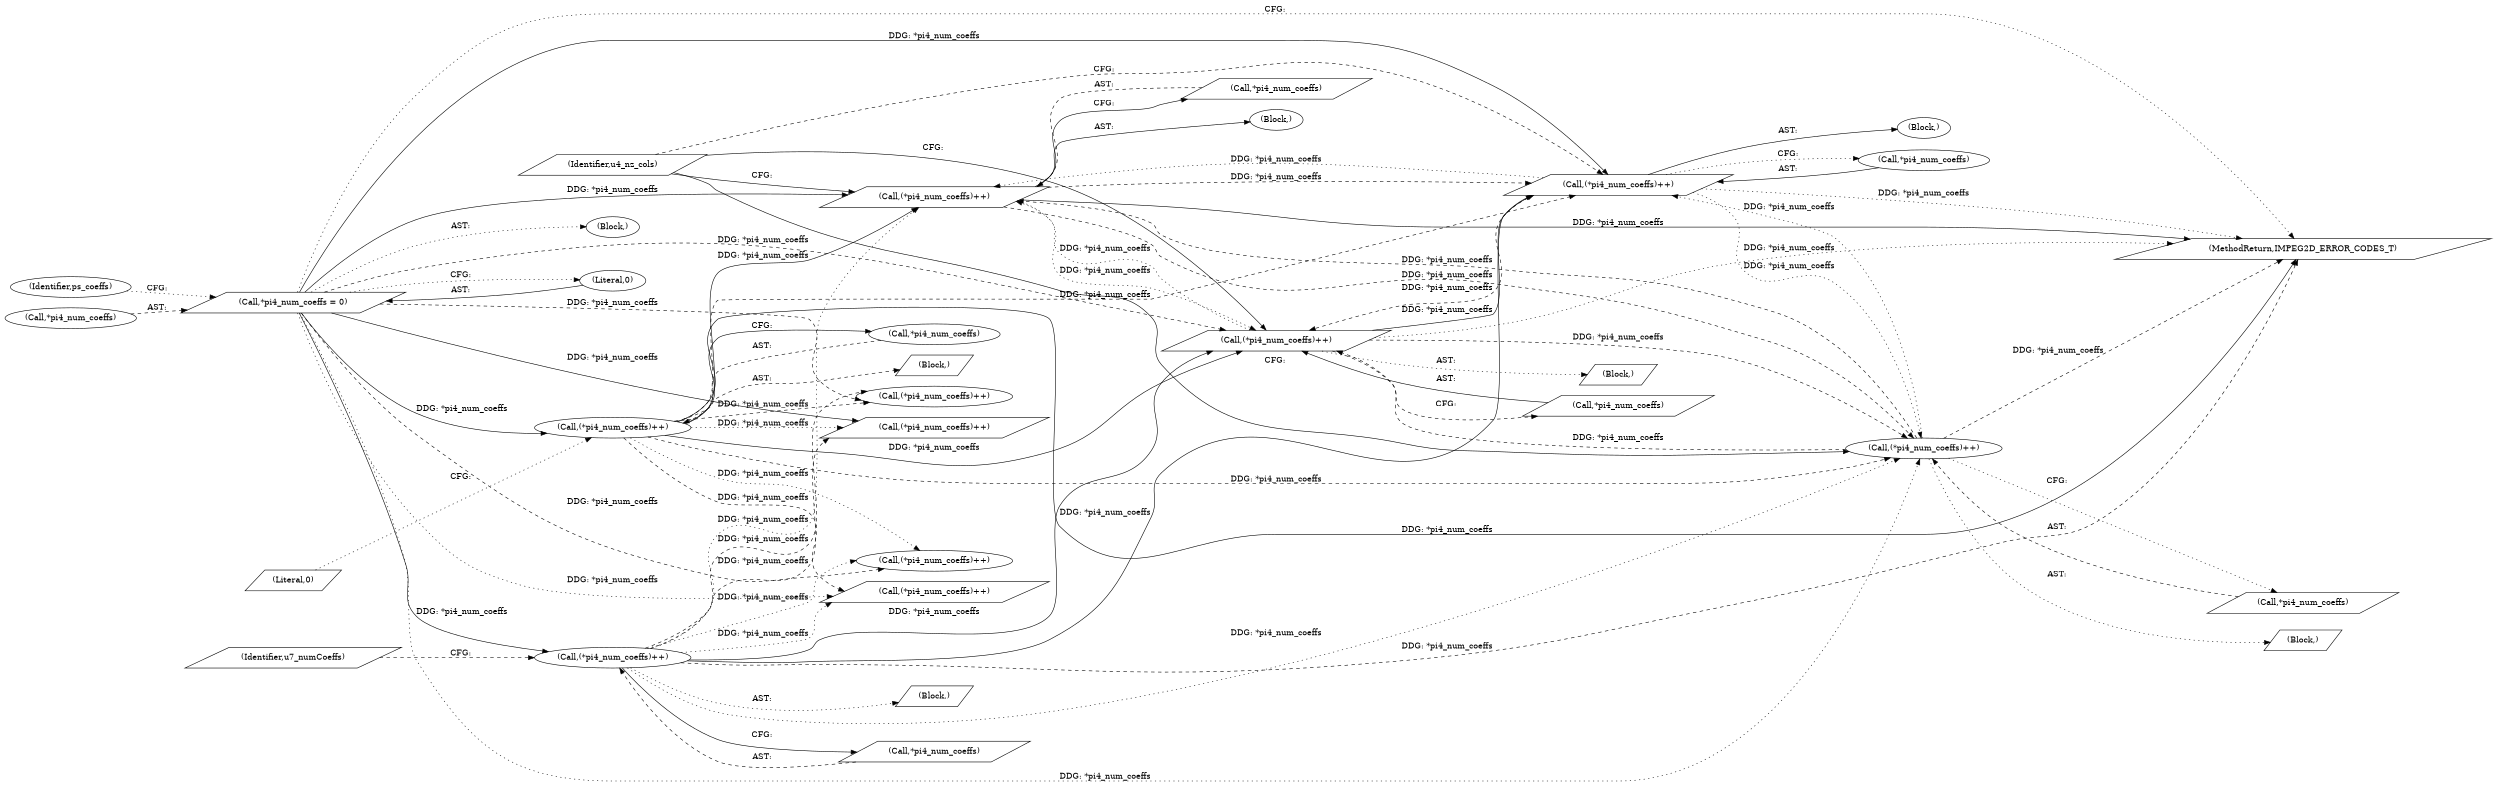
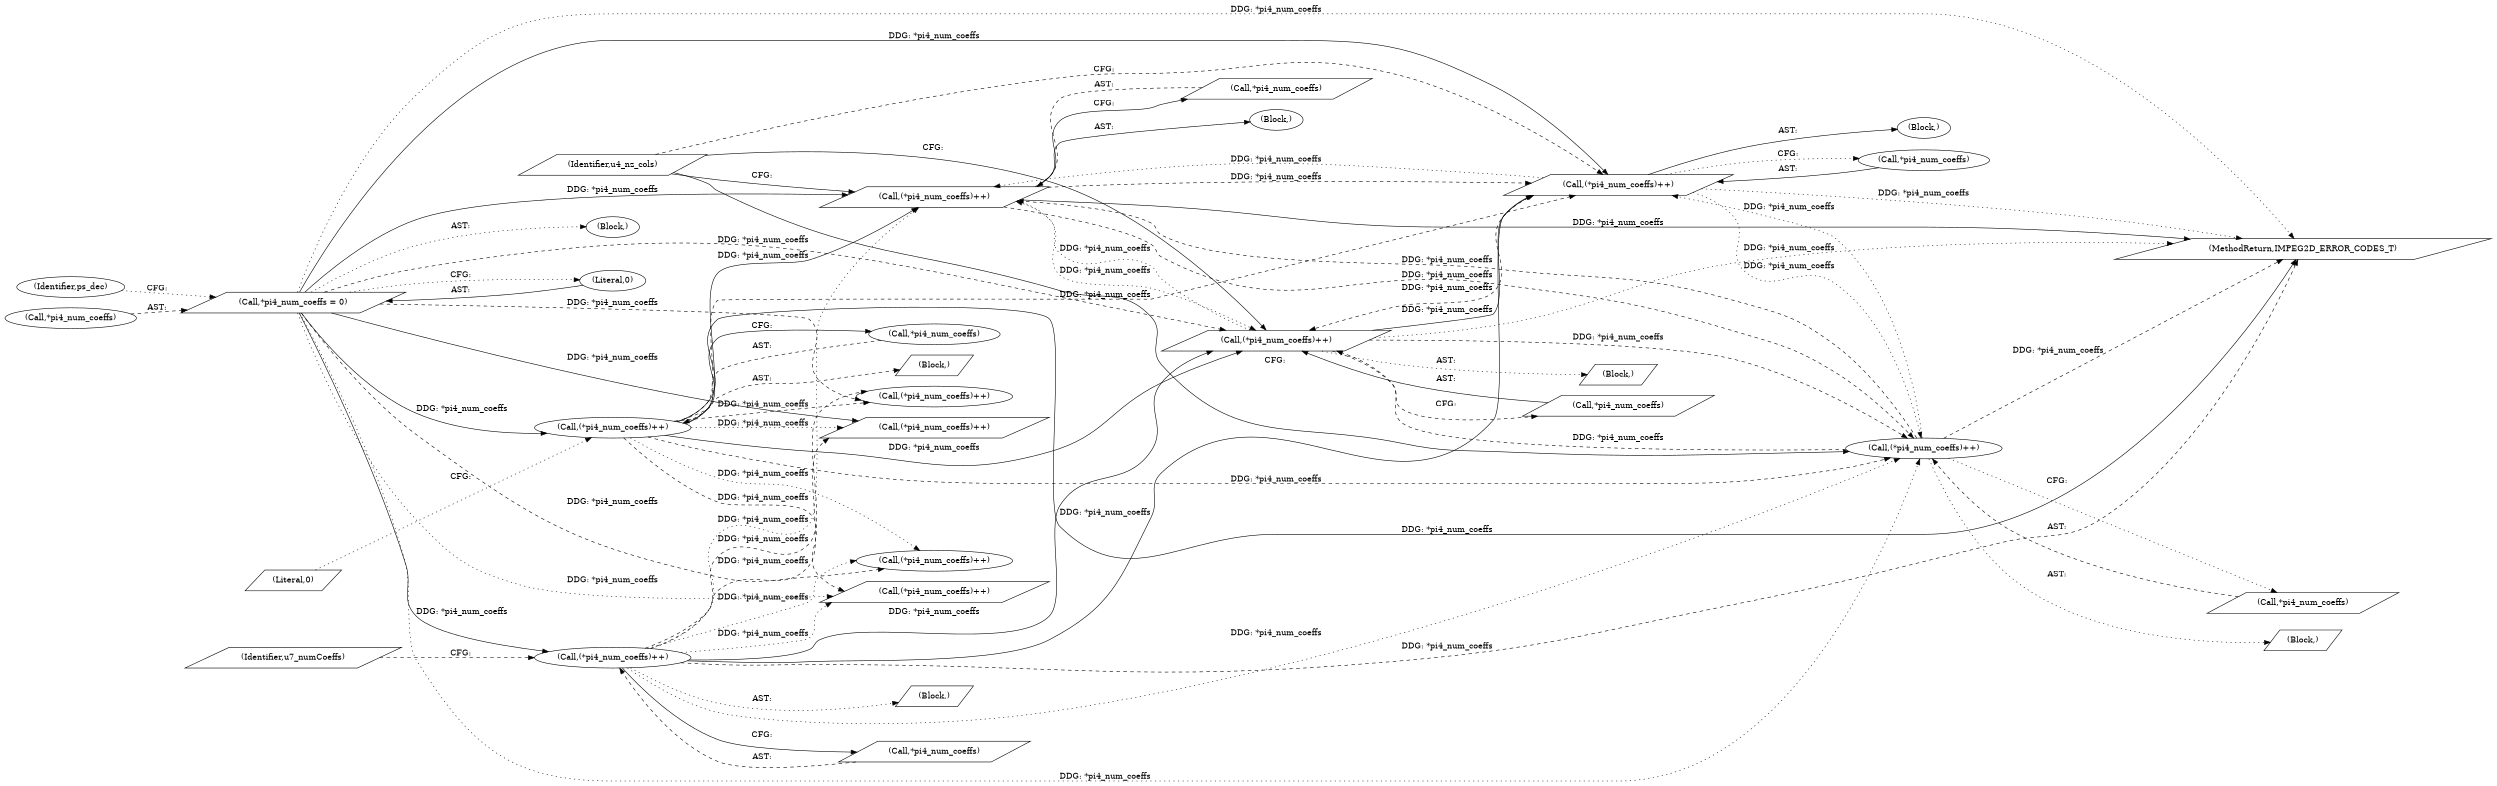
(1276, 10) -> (1276, 10)
(71, 287) -> (71, 287)
